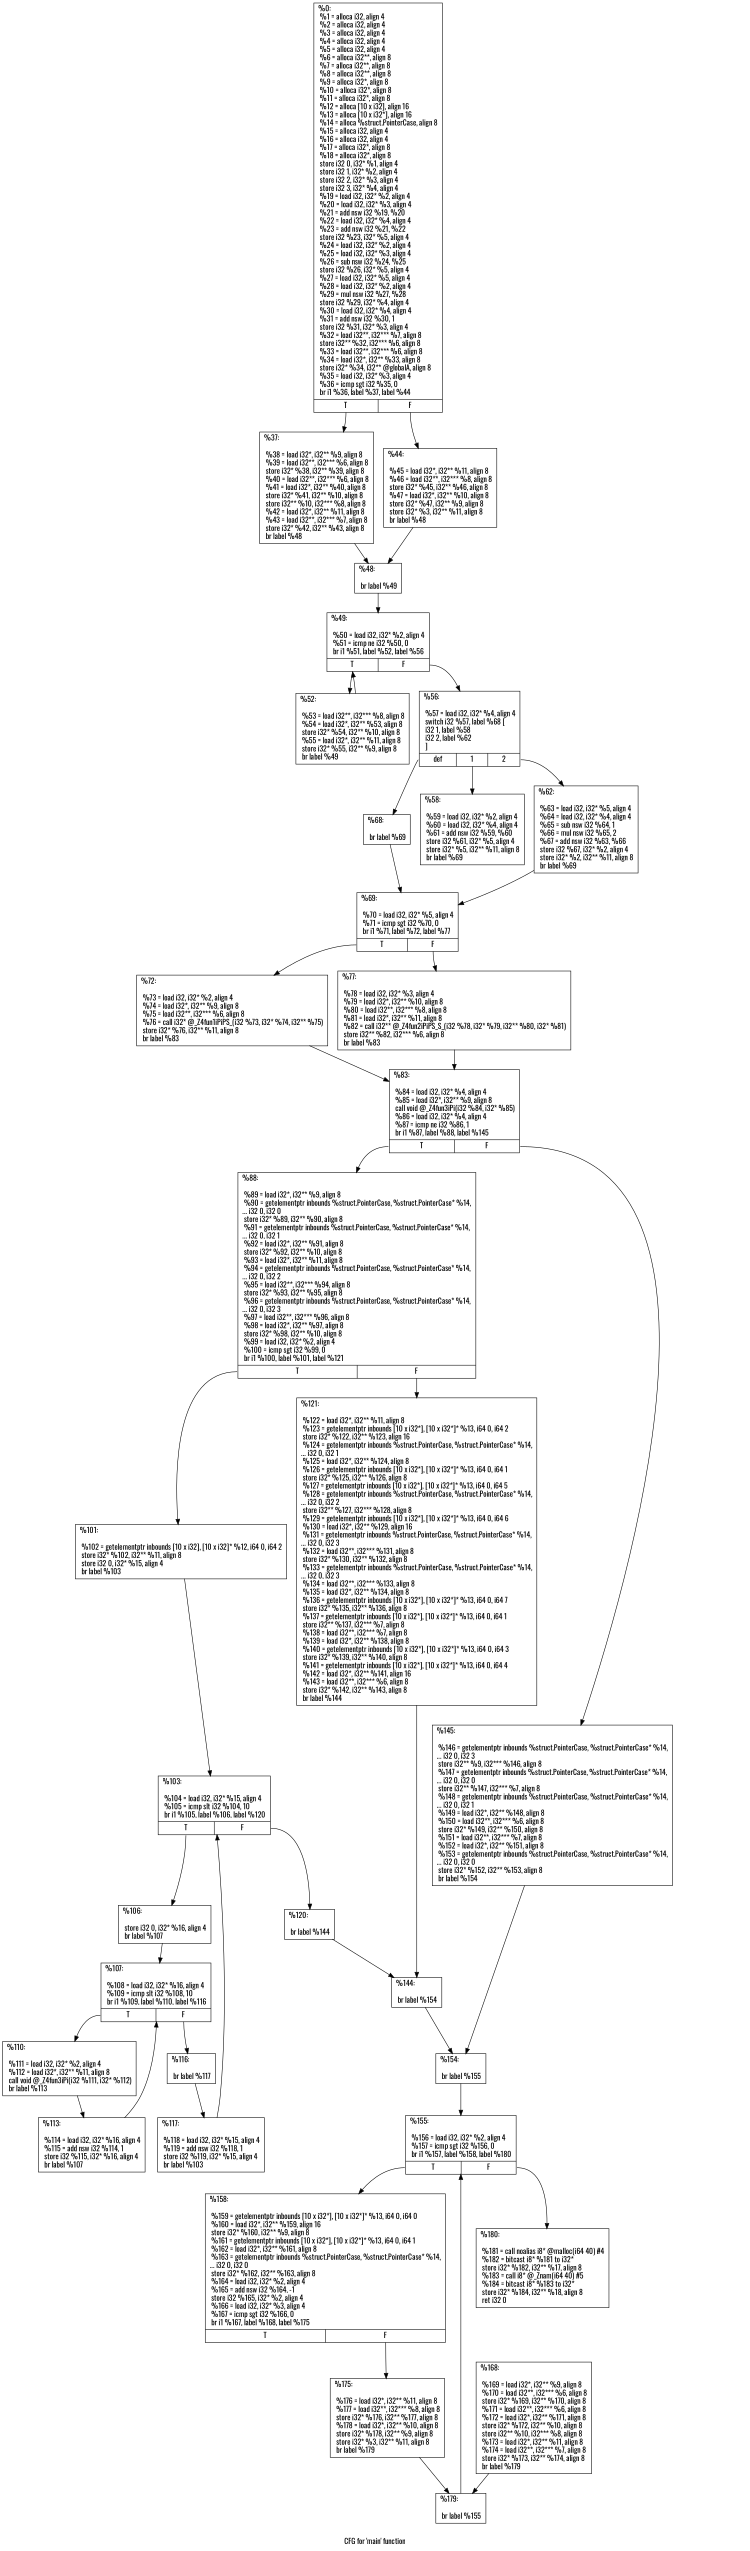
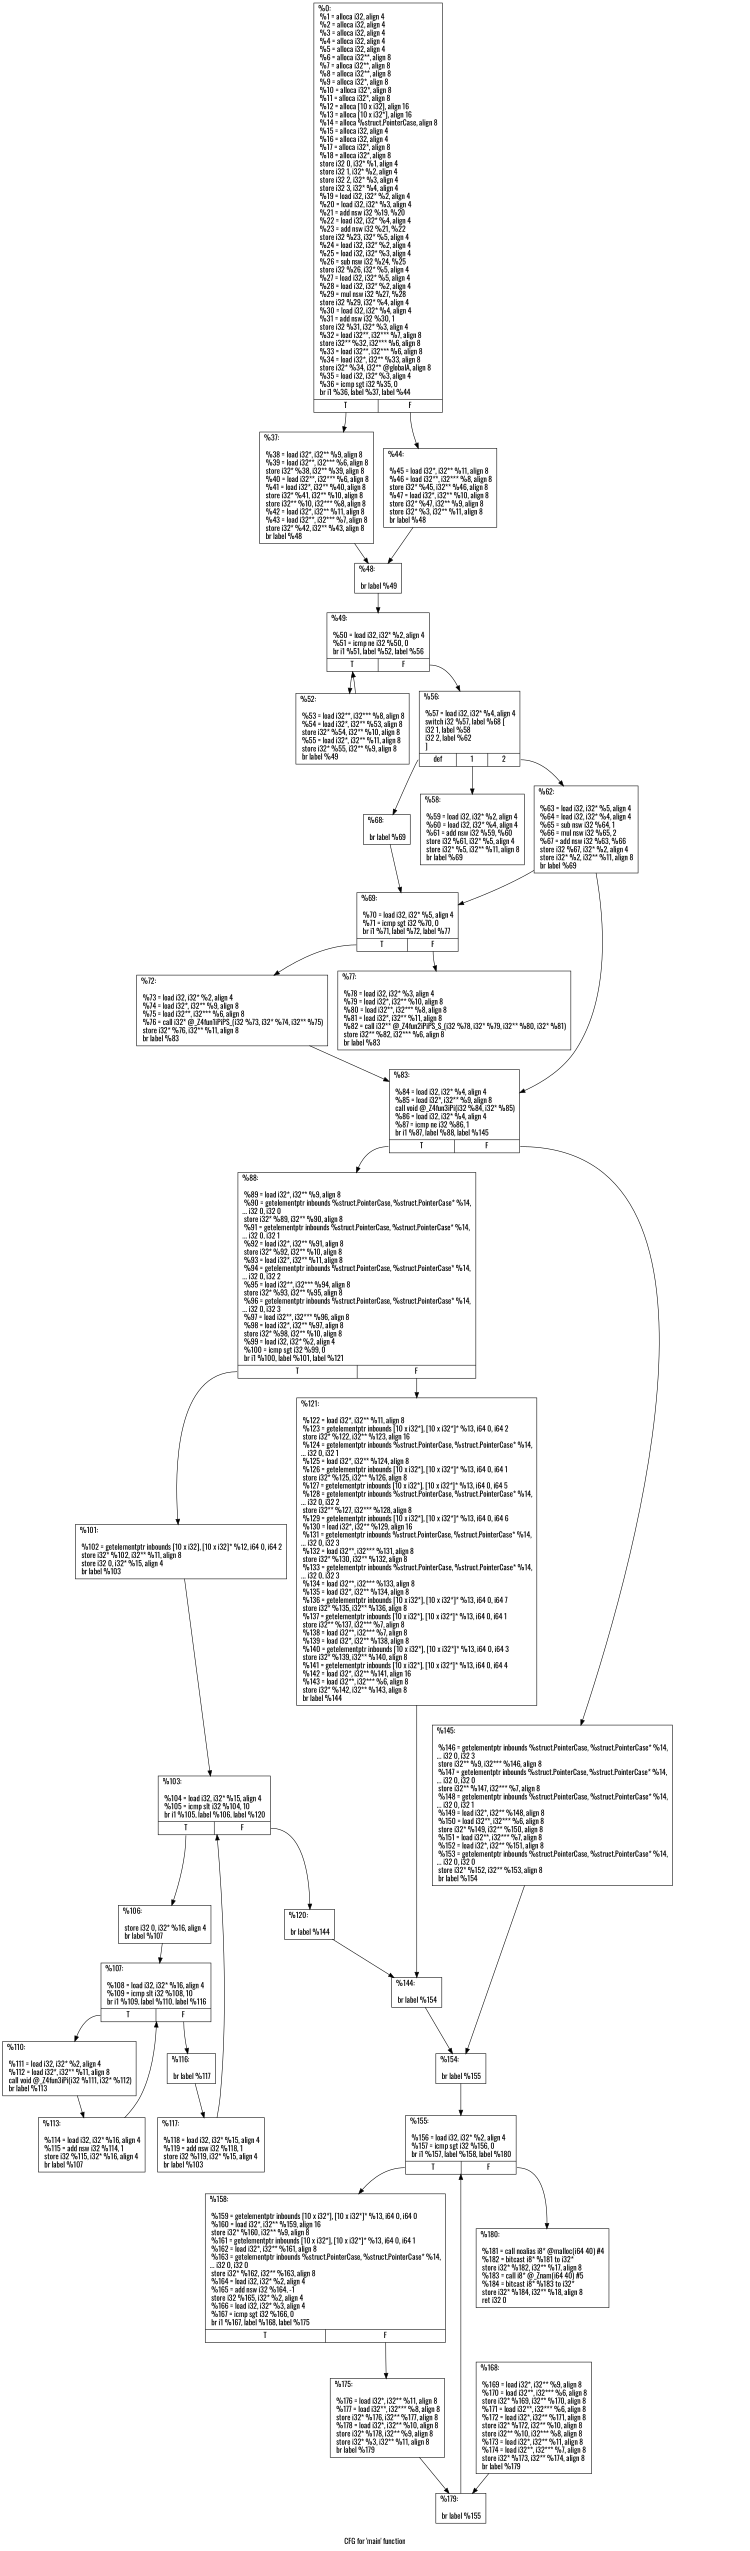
(454, 1057) -> (597, 996)
